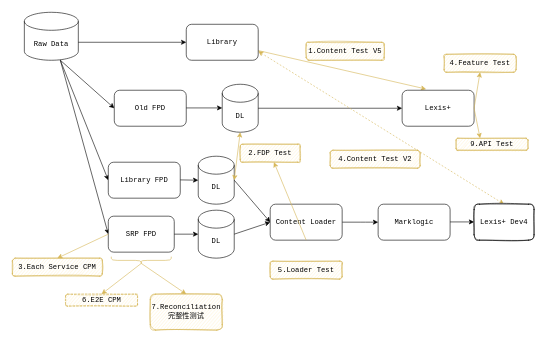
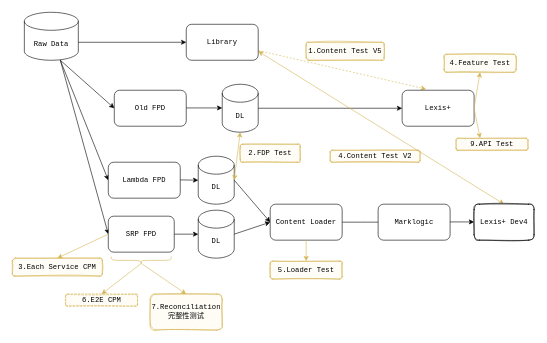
(340, 69) -> (340, 69)
(338, 101) -> (338, 101)
(375, 159) -> (375, 156)
(144, 180) -> (144, 180)
(291, 203) -> (306, 255)
(372, 222) -> (374, 222)
